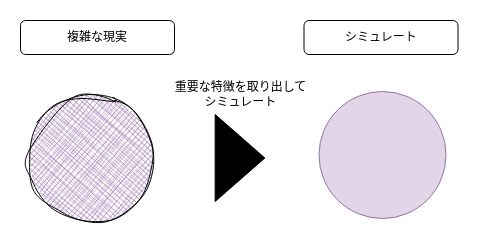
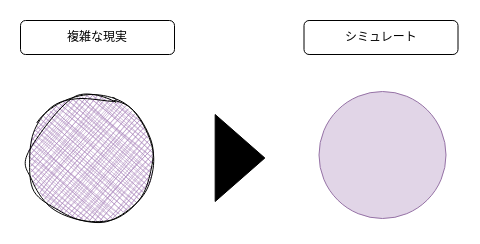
(240, 94) -> none
